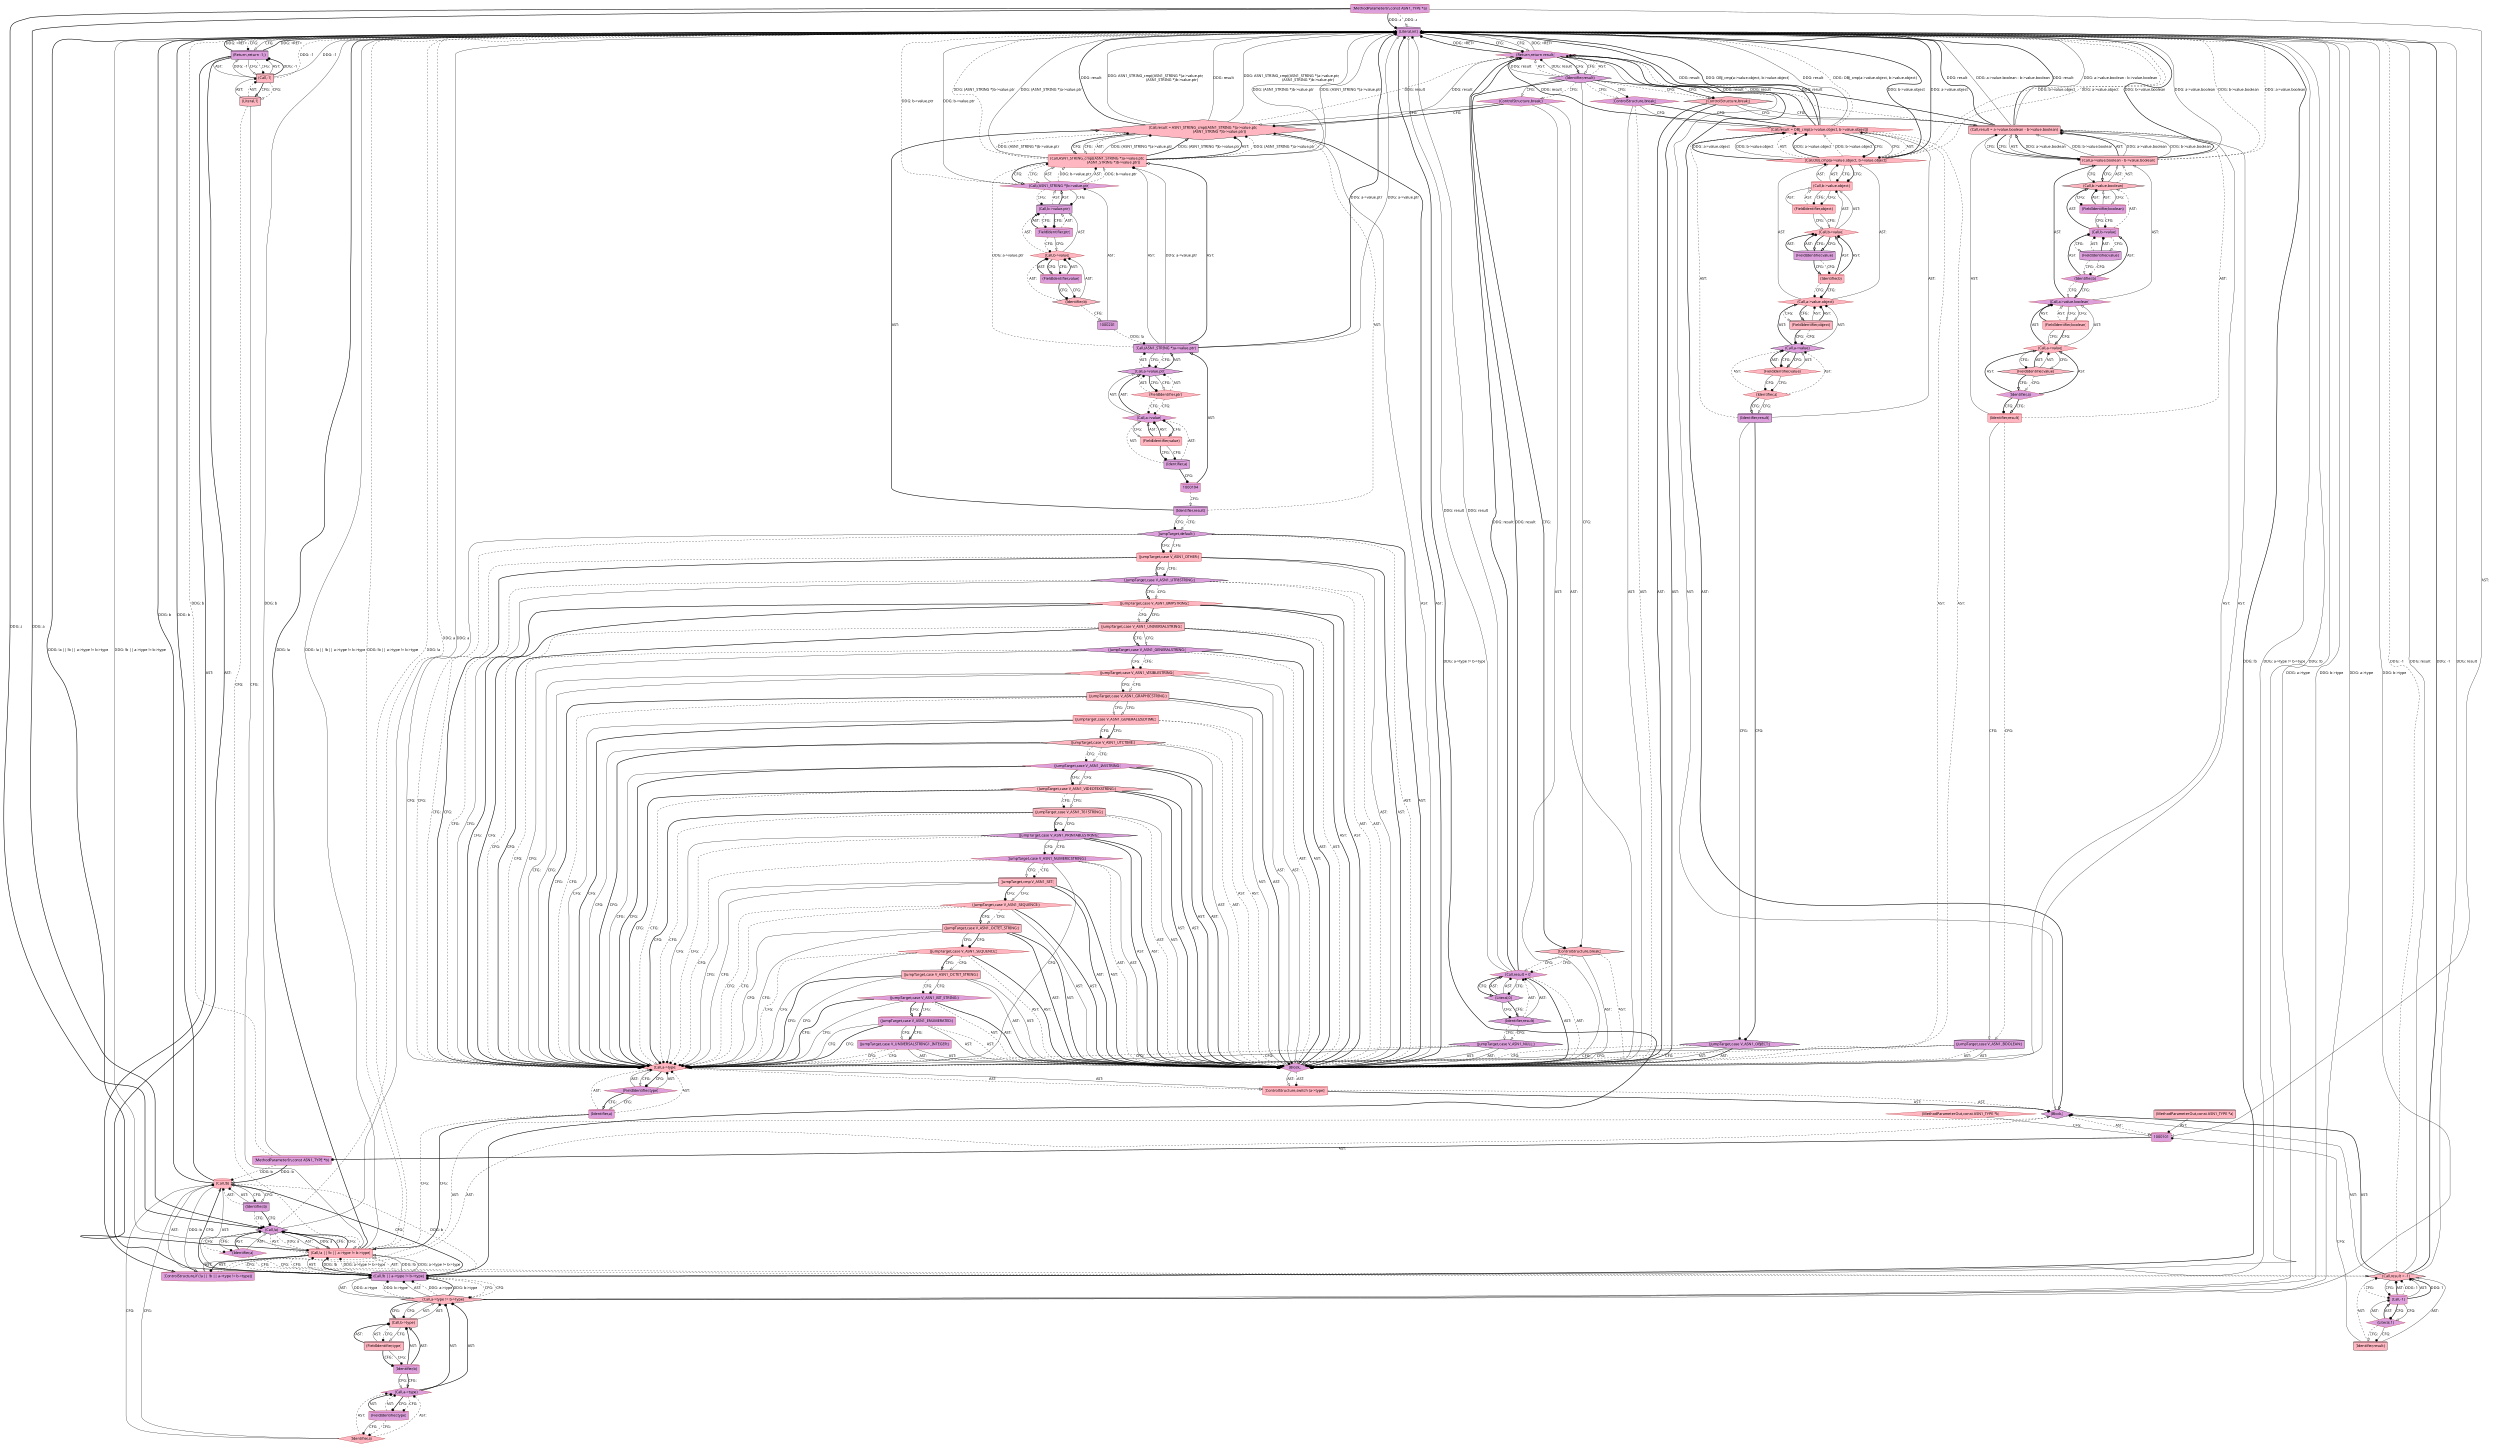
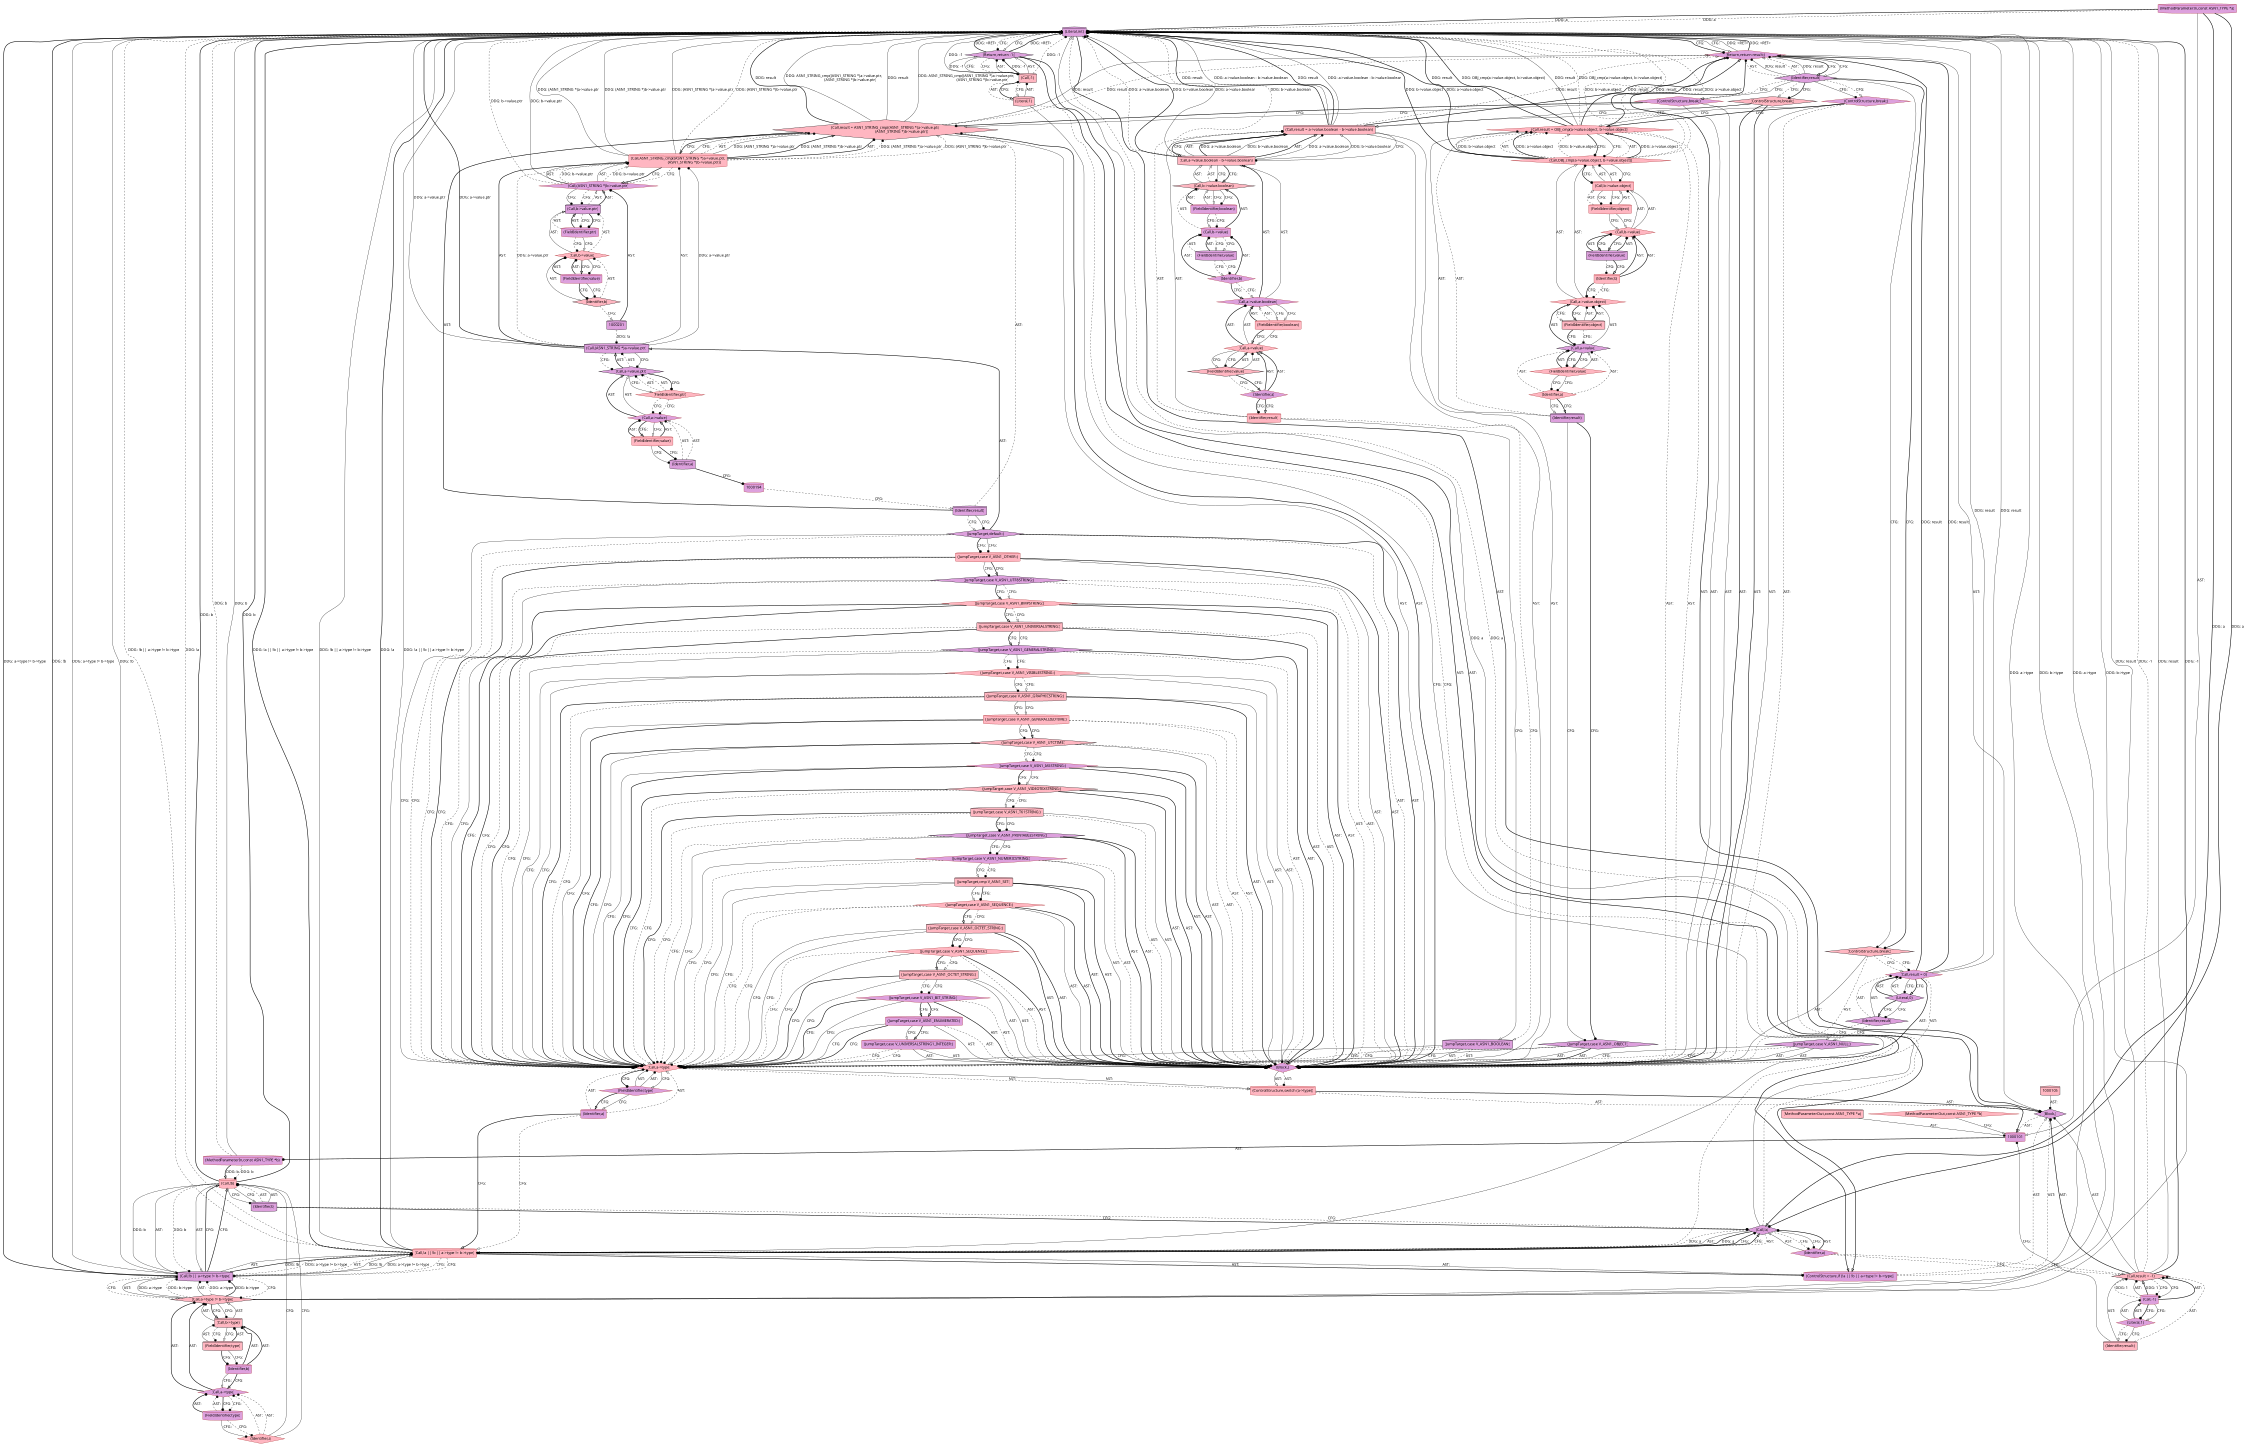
(250, 55) -> (999, 55)
(1107, 249) -> (628, 253)
(1208, 417) -> (907, 356)
none -> (1503, 628)
none -> (2050, 1091)
